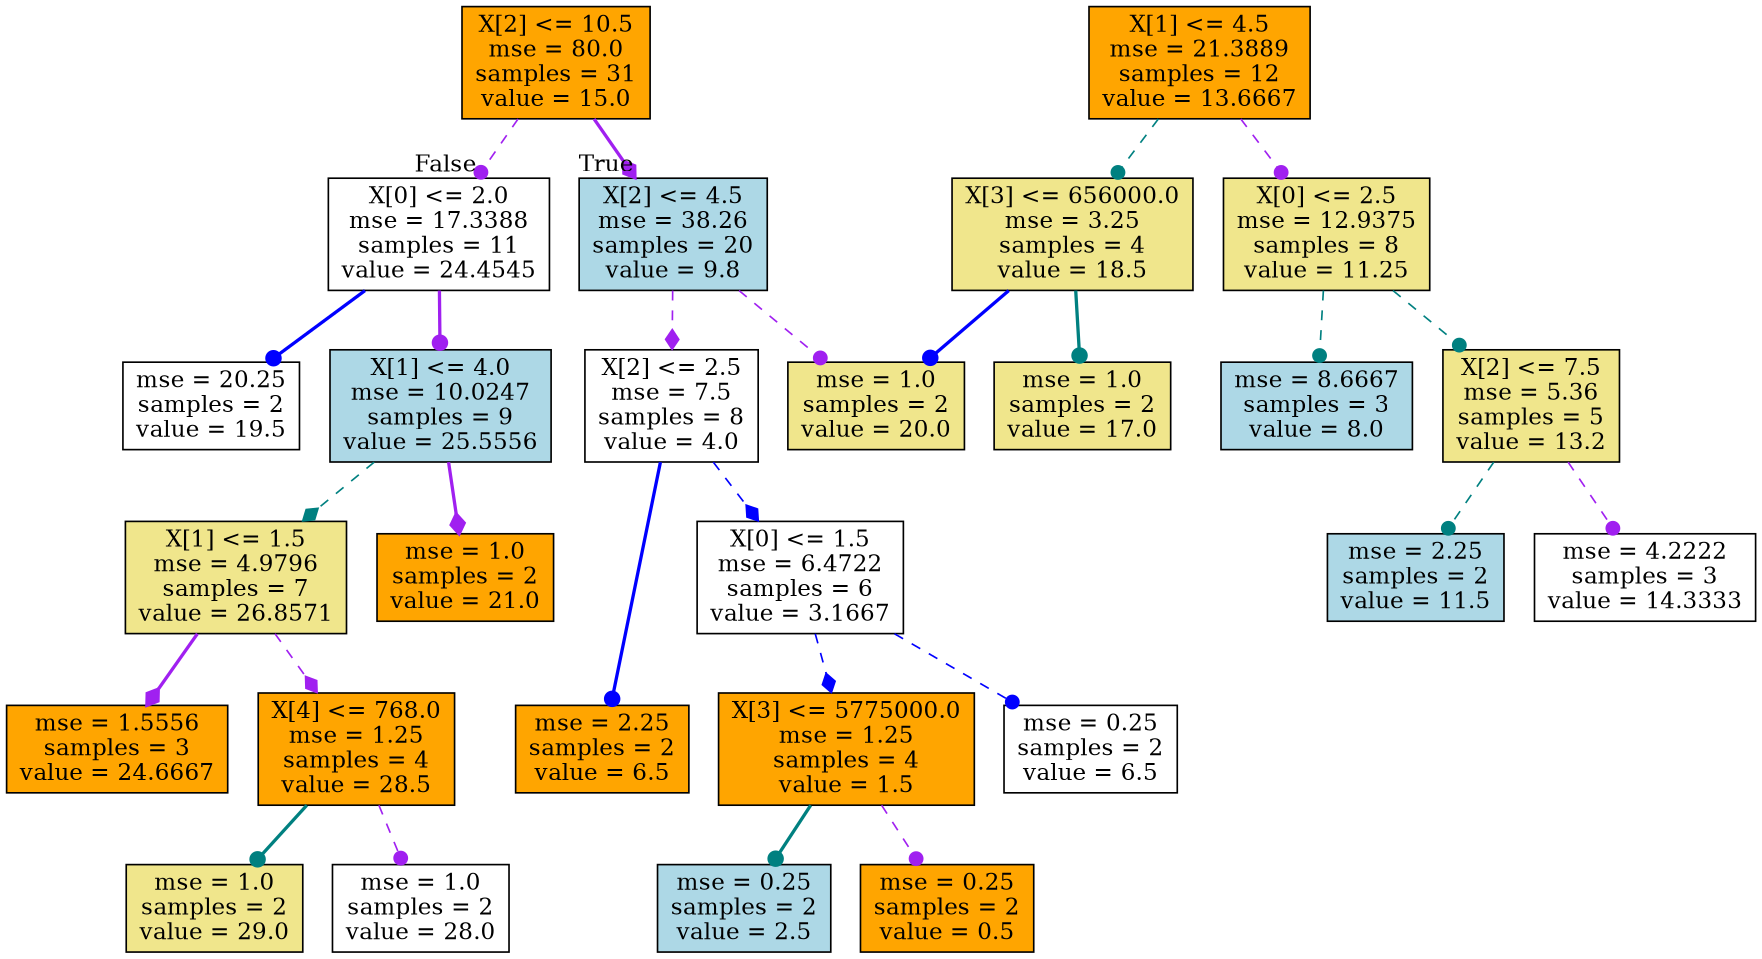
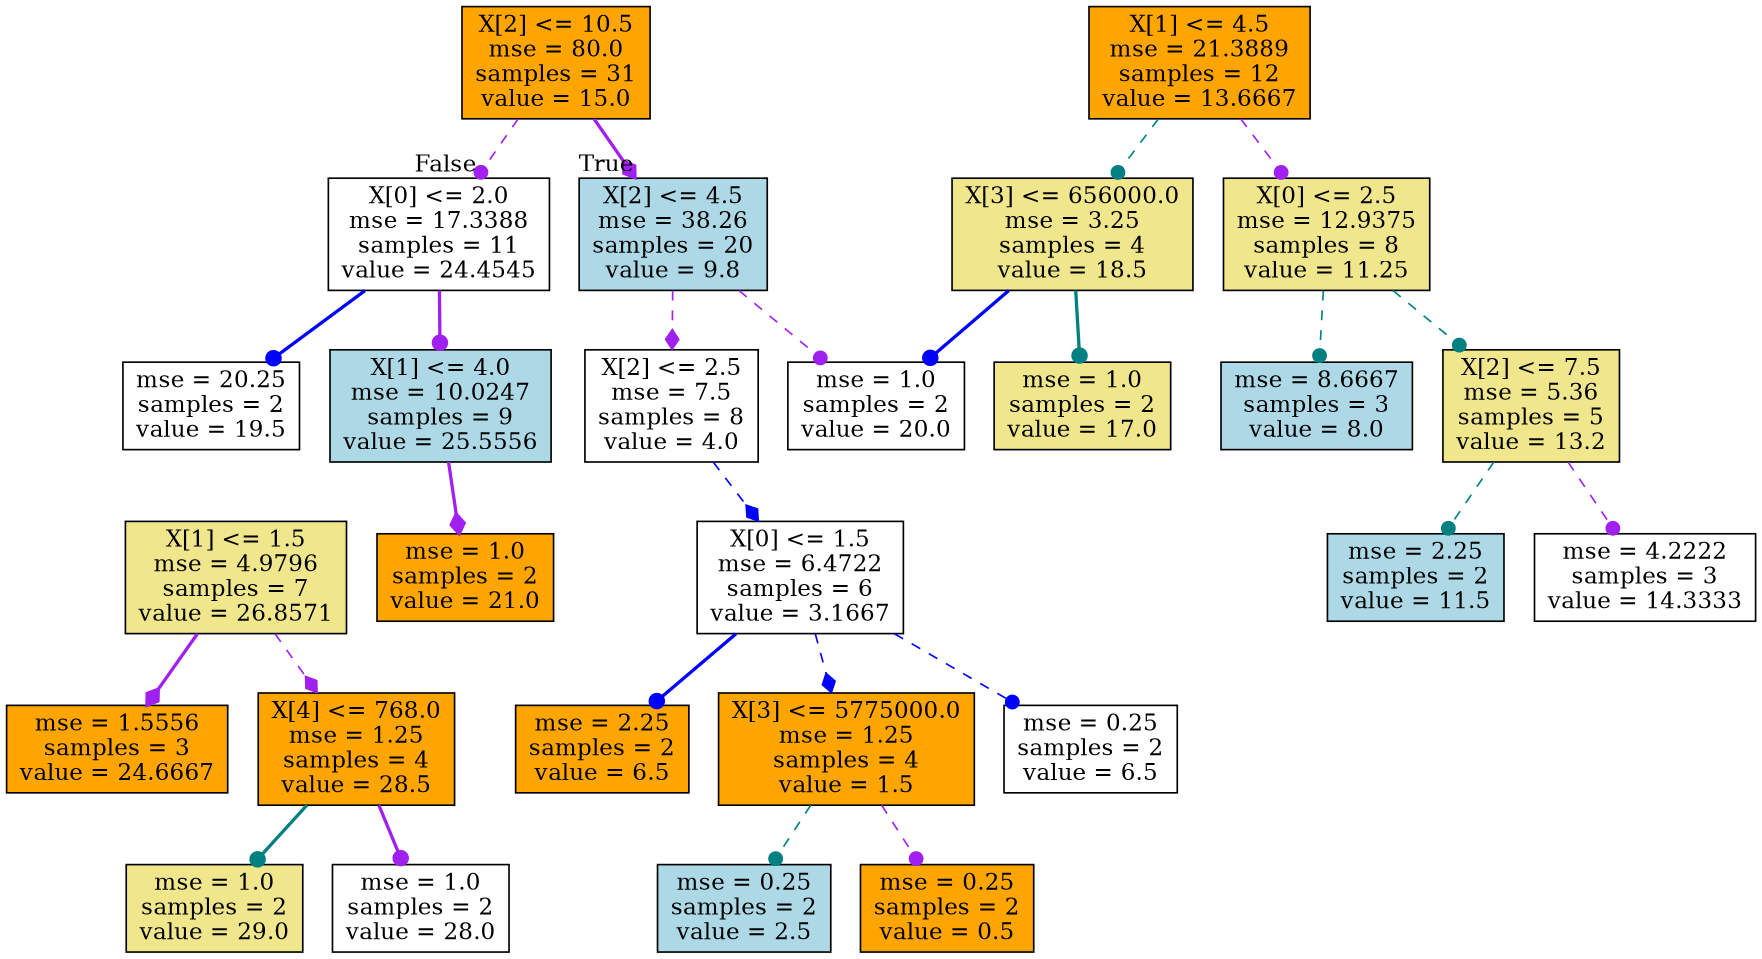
(876, 406) -> (876, 406)
(346, 485) -> none
(637, 577) -> (699, 665)
(389, 829) -> (389, 829)
(795, 829) -> (795, 829)
